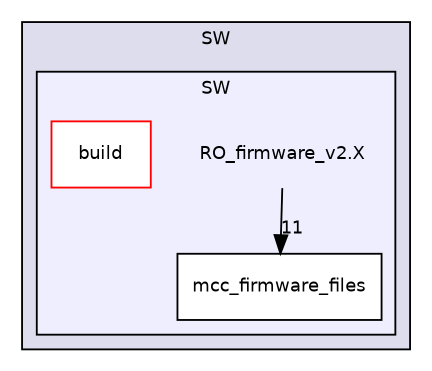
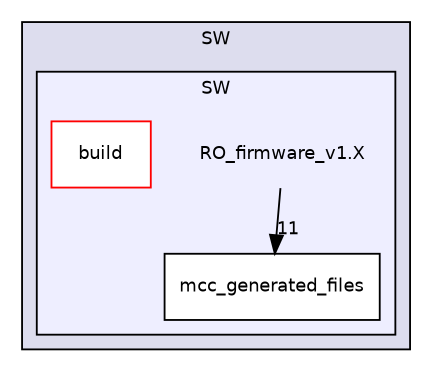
(283, 154) -> (283, 154)
(280, 287) -> (272, 287)
